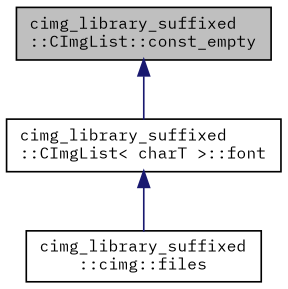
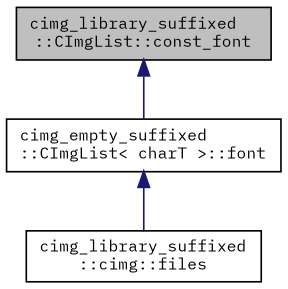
(144, 34) -> (144, 34)
(144, 145) -> (144, 145)
